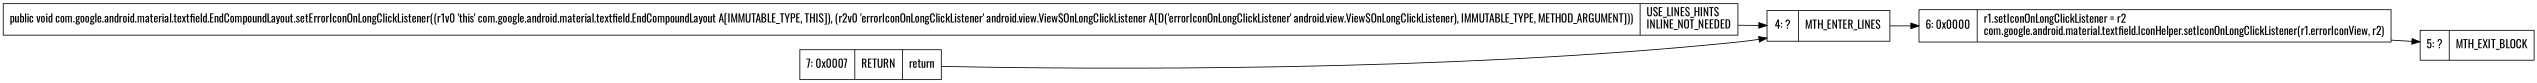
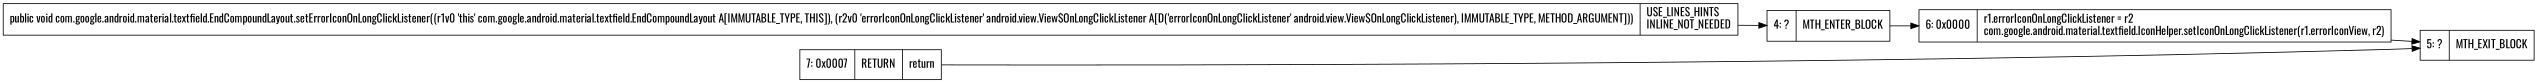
(2055, 19) -> (2059, 19)
(1843, 25) -> (1843, 25)
(1351, 65) -> (1677, 62)
